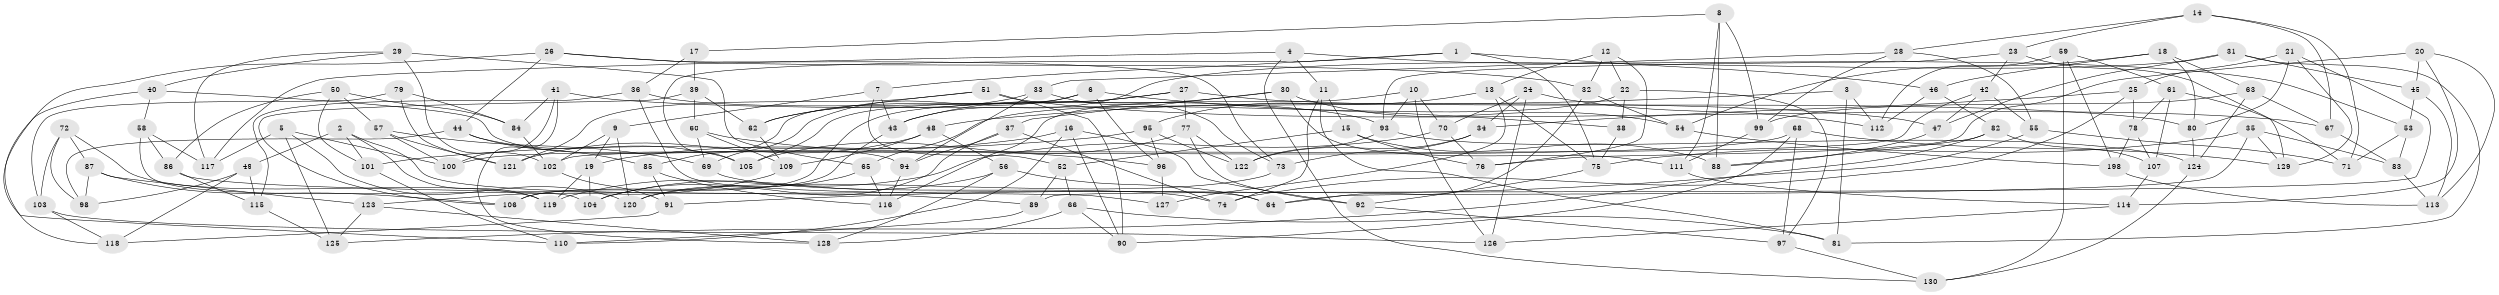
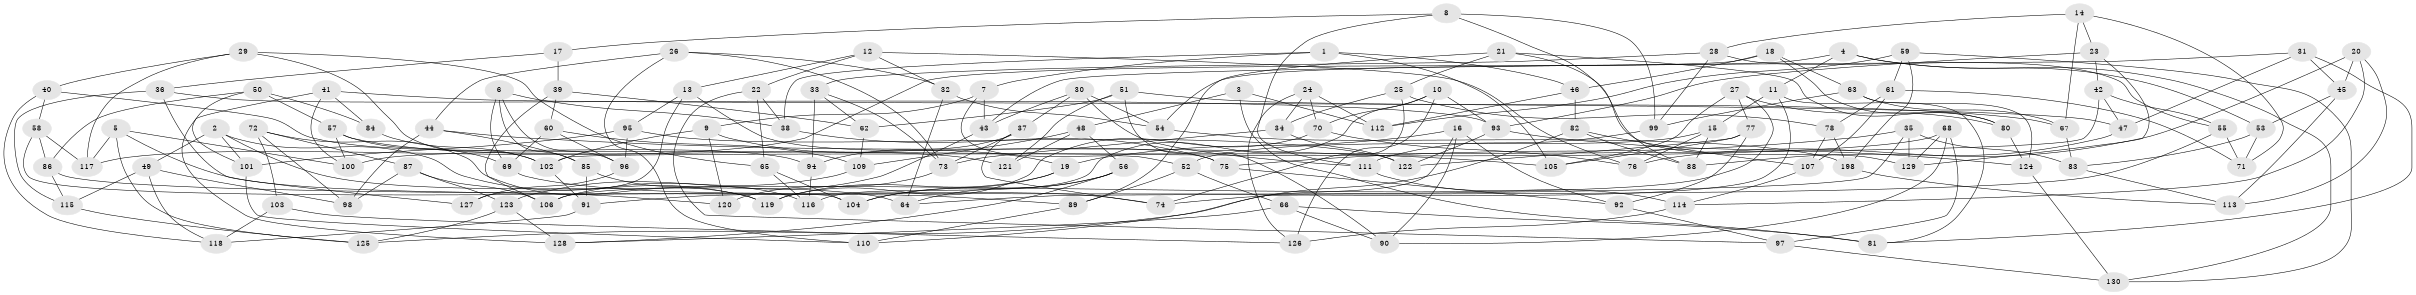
(1554, 87) -> (1032, 61)
(399, 90) -> none
(826, 195) -> (983, 148)
